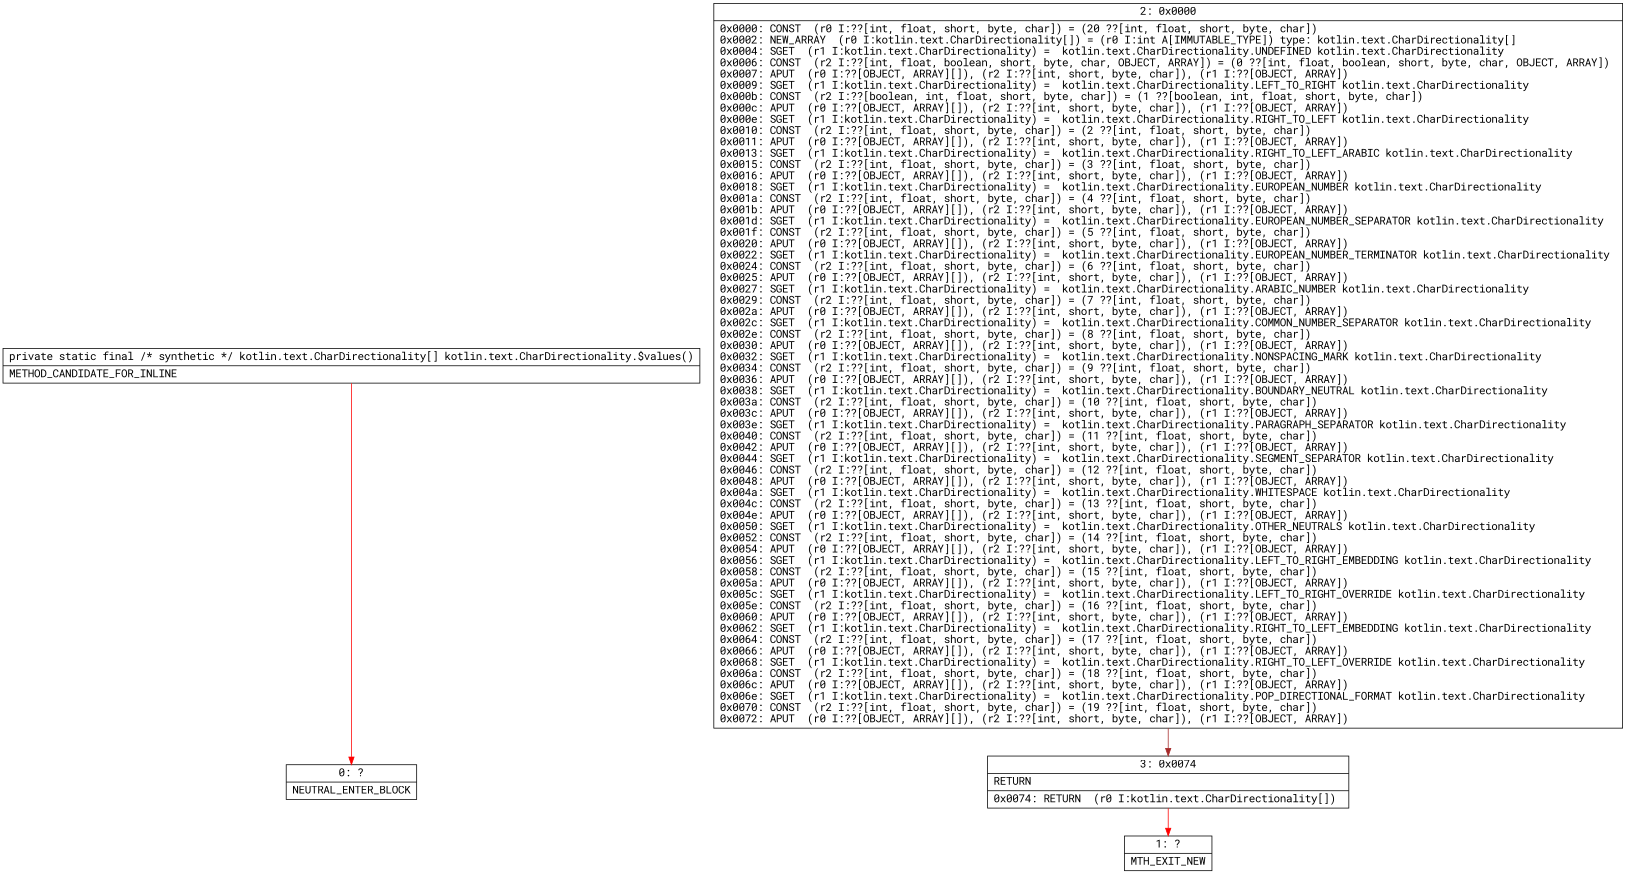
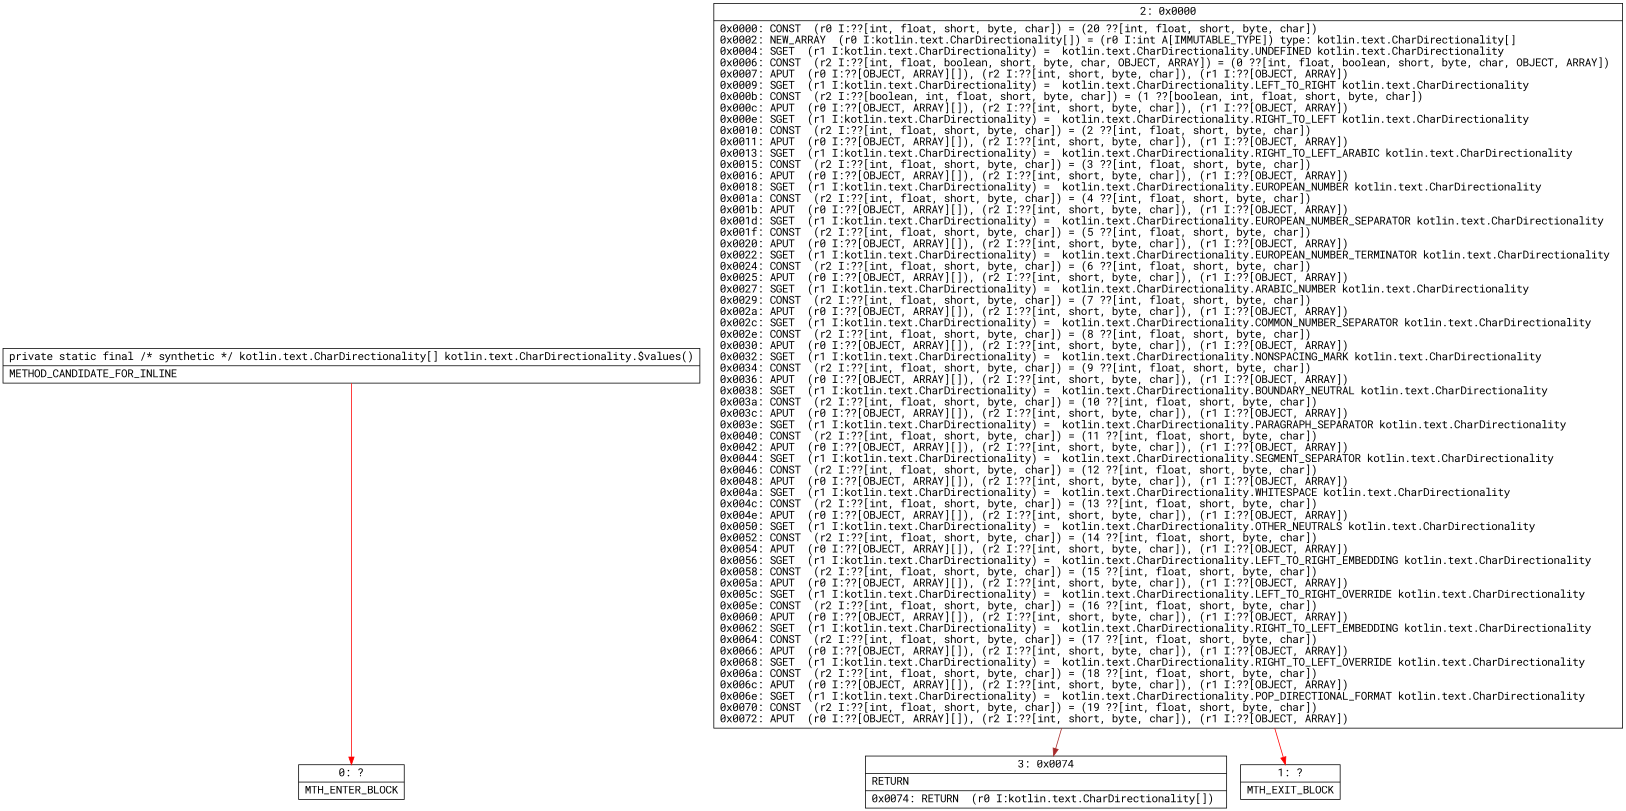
(351, 790) -> (351, 790)
(1168, 818) -> (1279, 743)
(1168, 862) -> (1290, 790)
